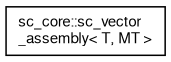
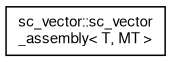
(86, 31) -> (86, 31)
